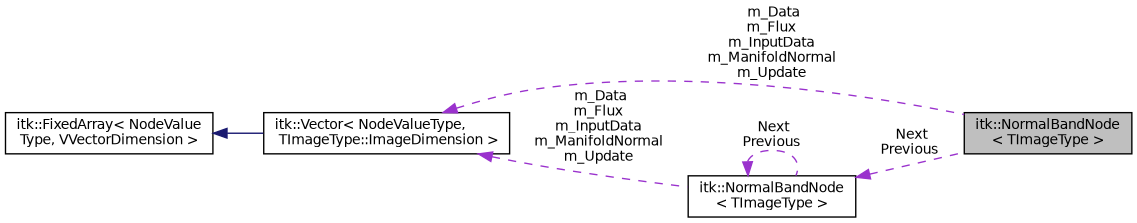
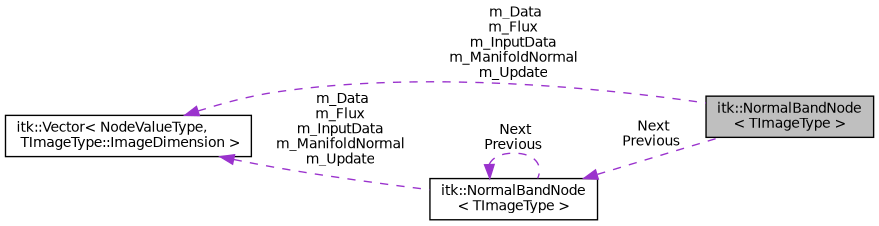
(109, 133) -> none
